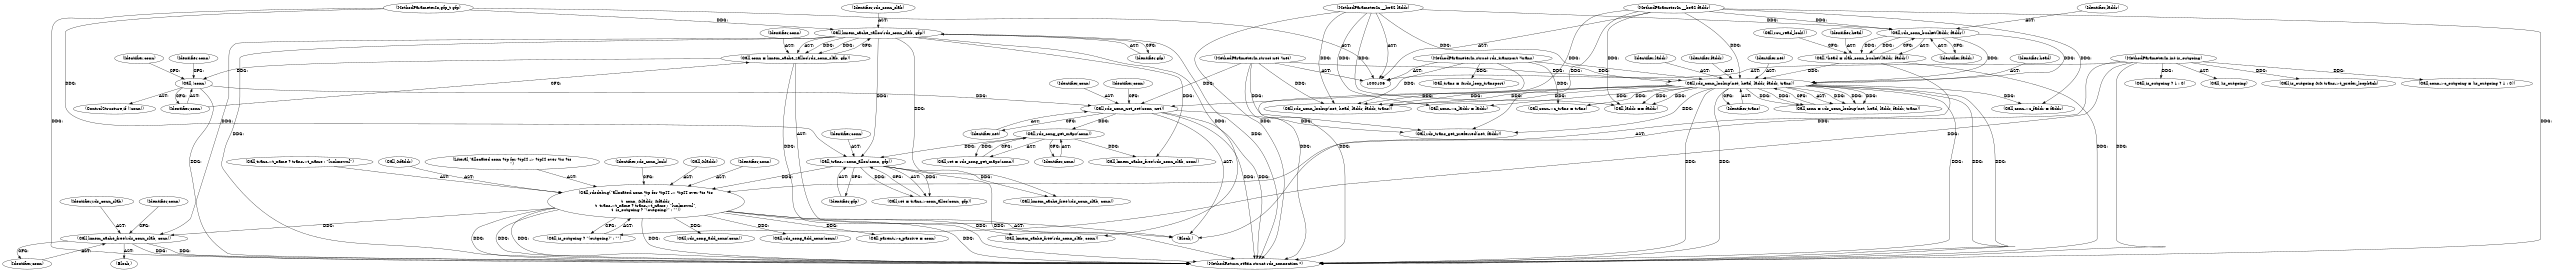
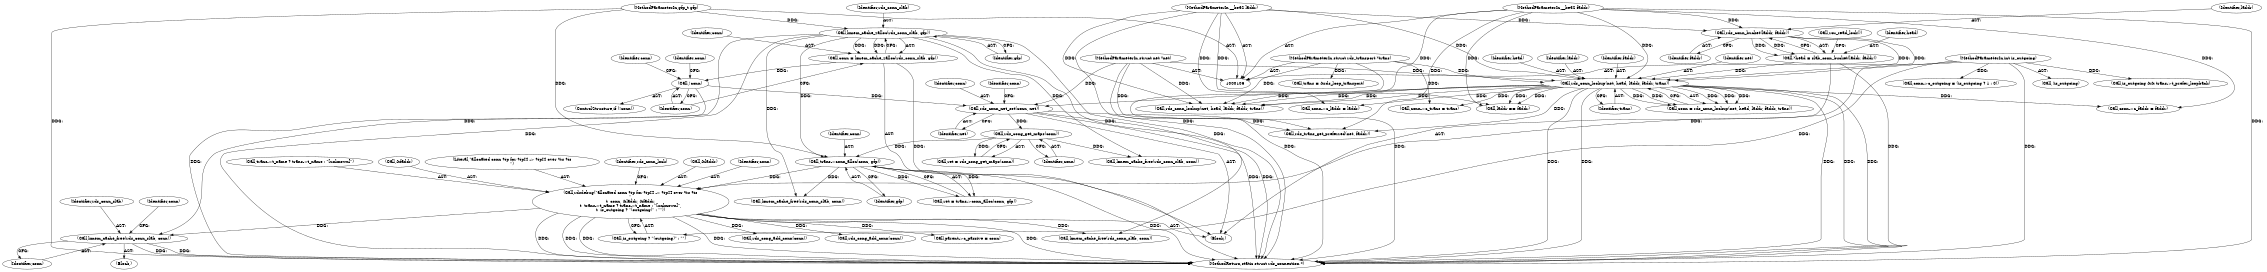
(2160, 84) -> none
